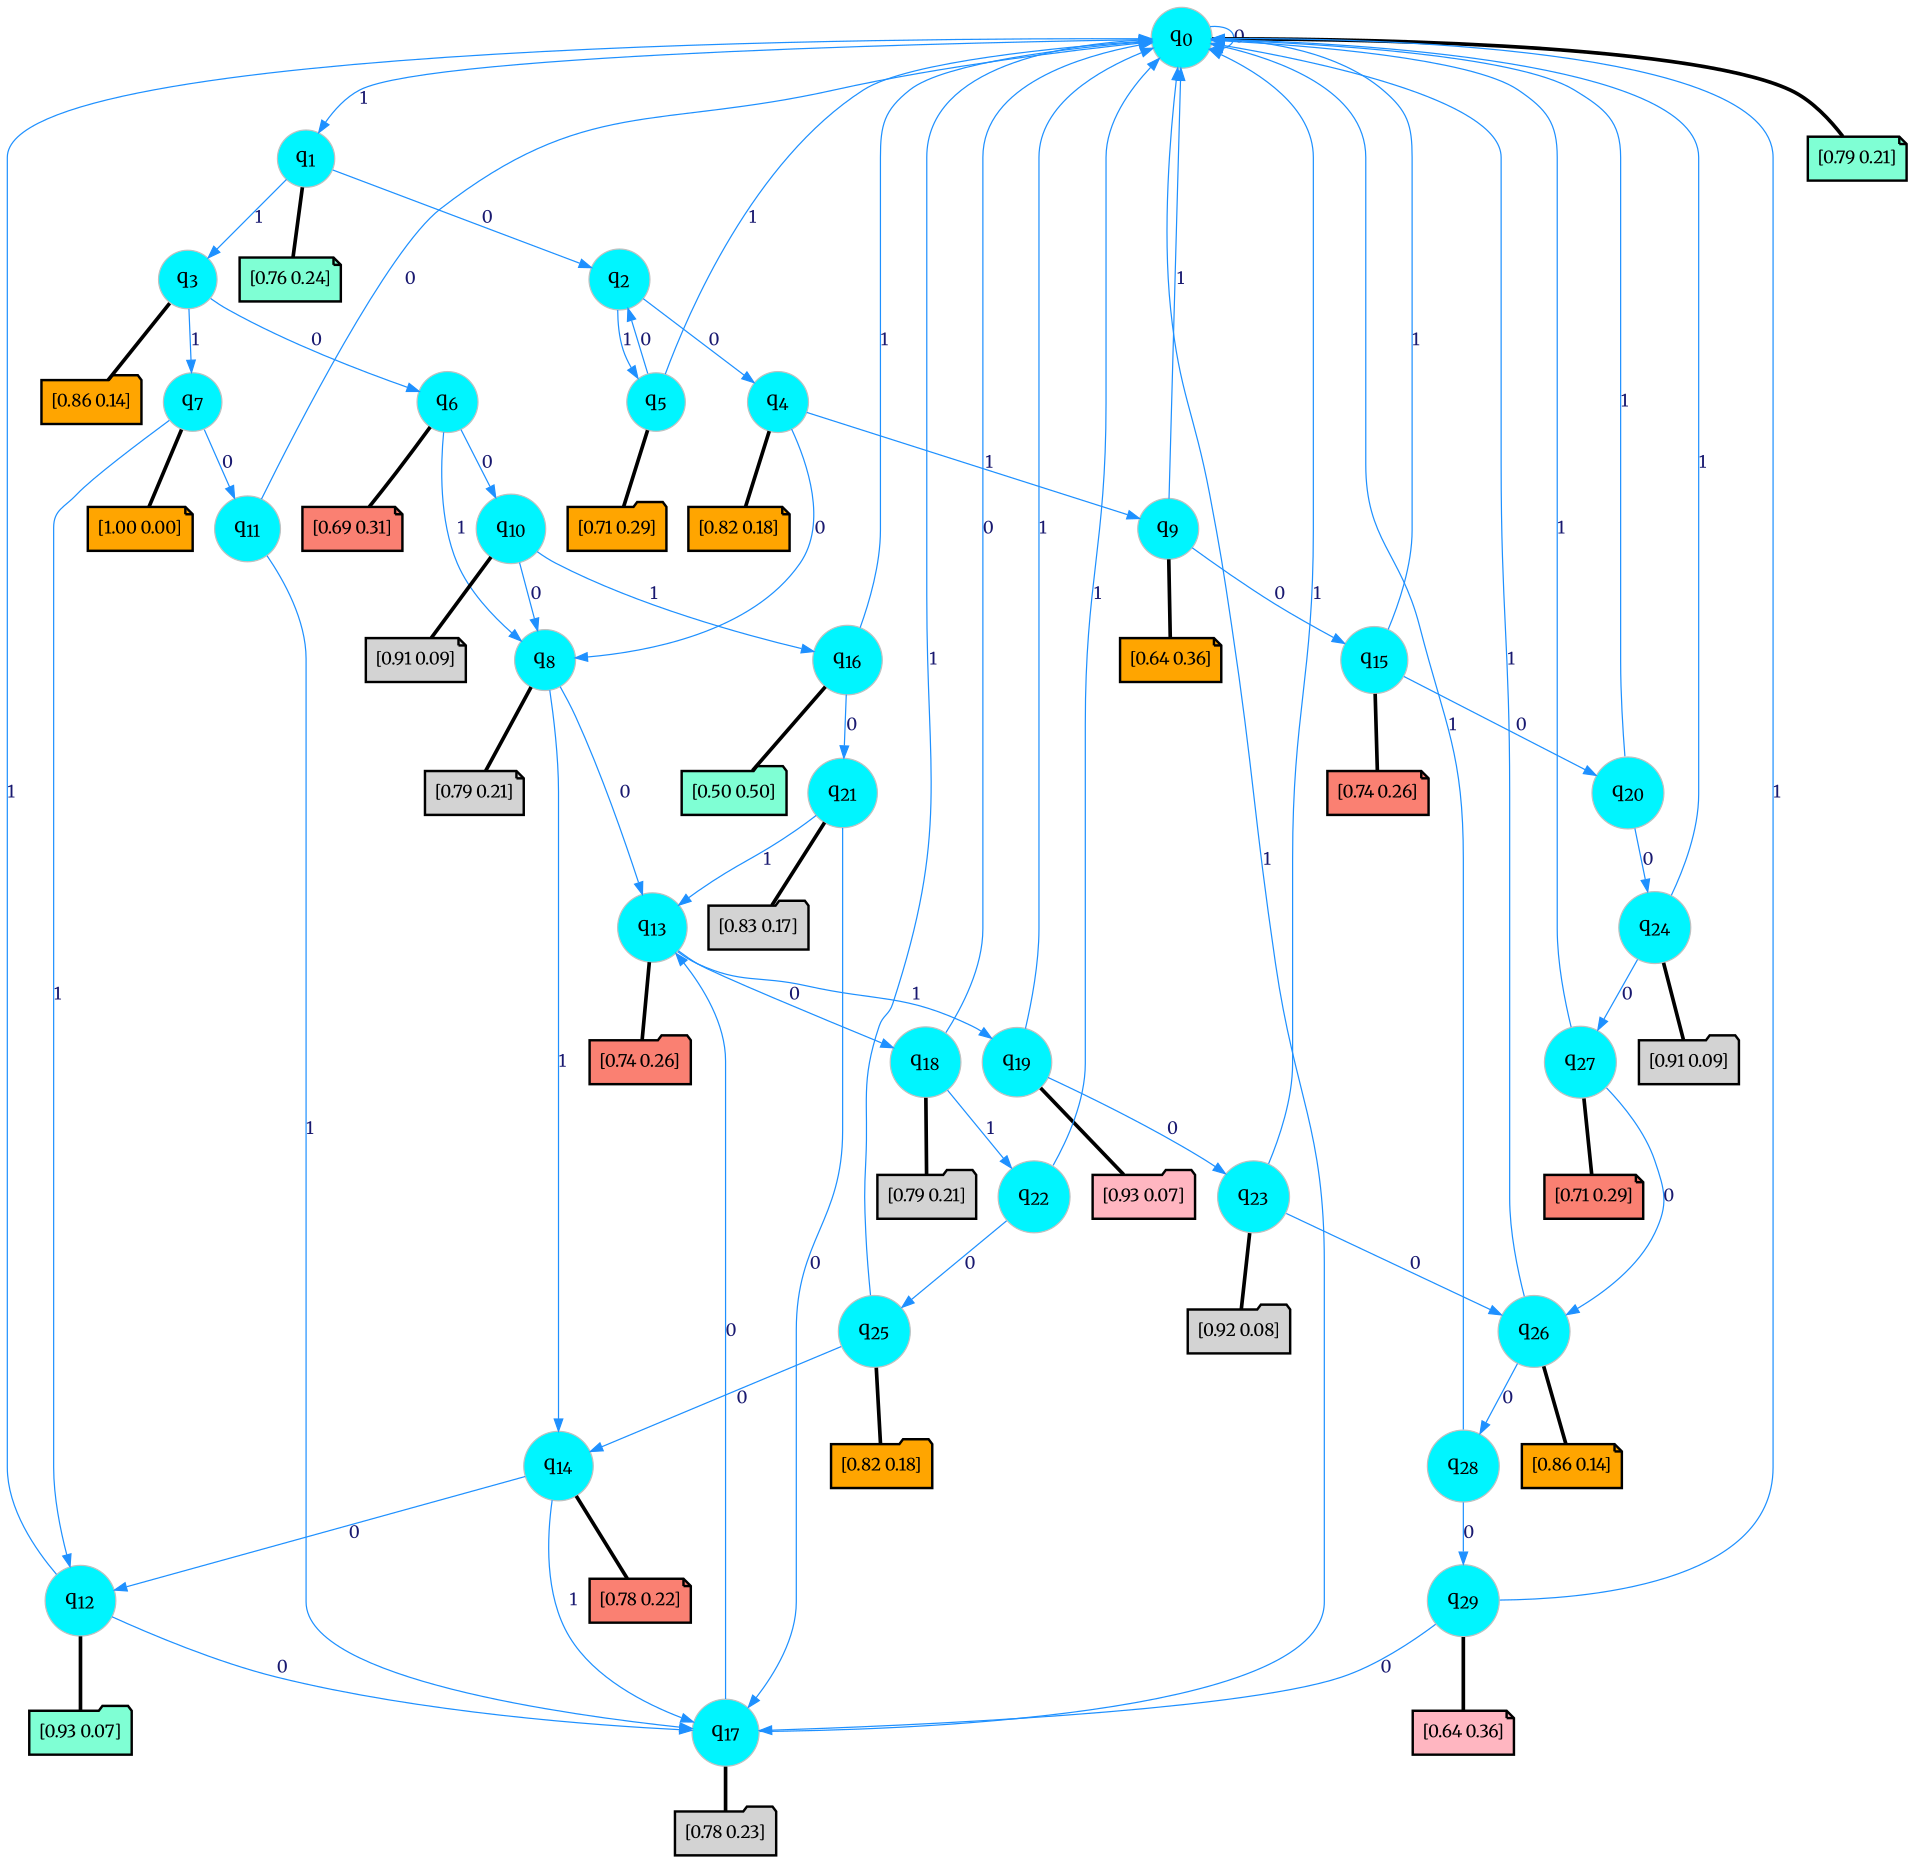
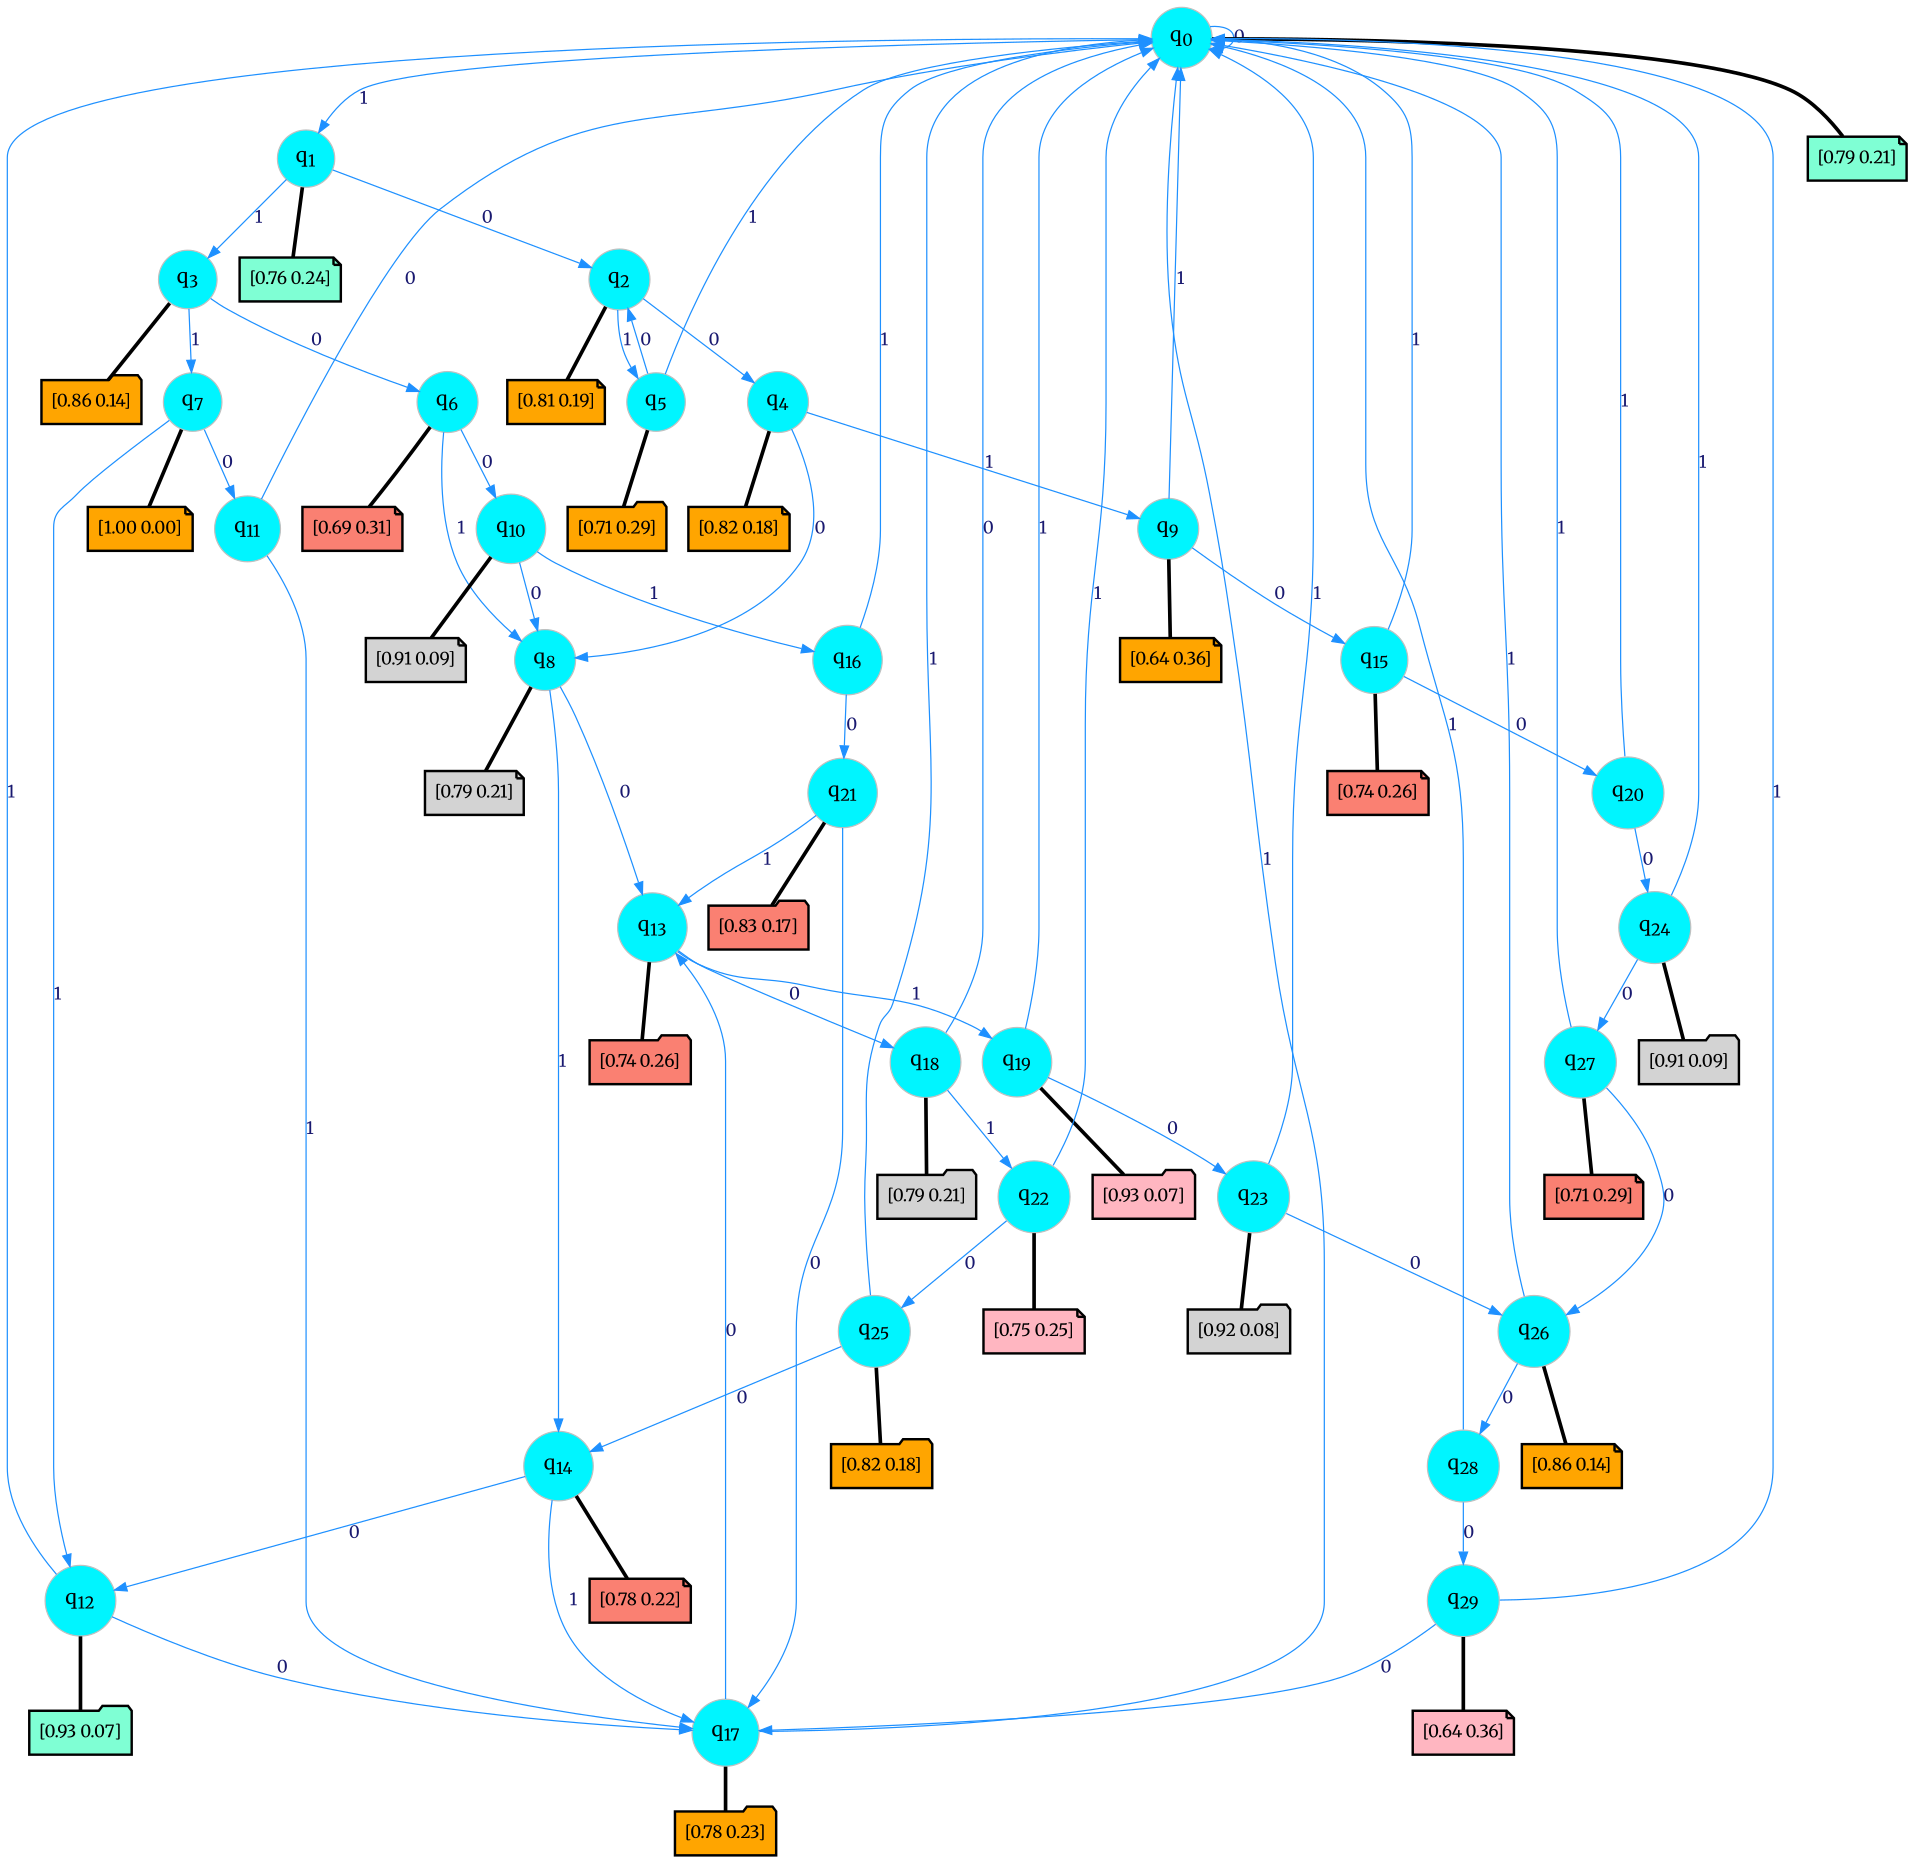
none -> (556, 402)
(734, 793) -> none
(758, 928) -> (758, 928)
none -> (1034, 1331)
(726, 1833) -> (726, 1833)
